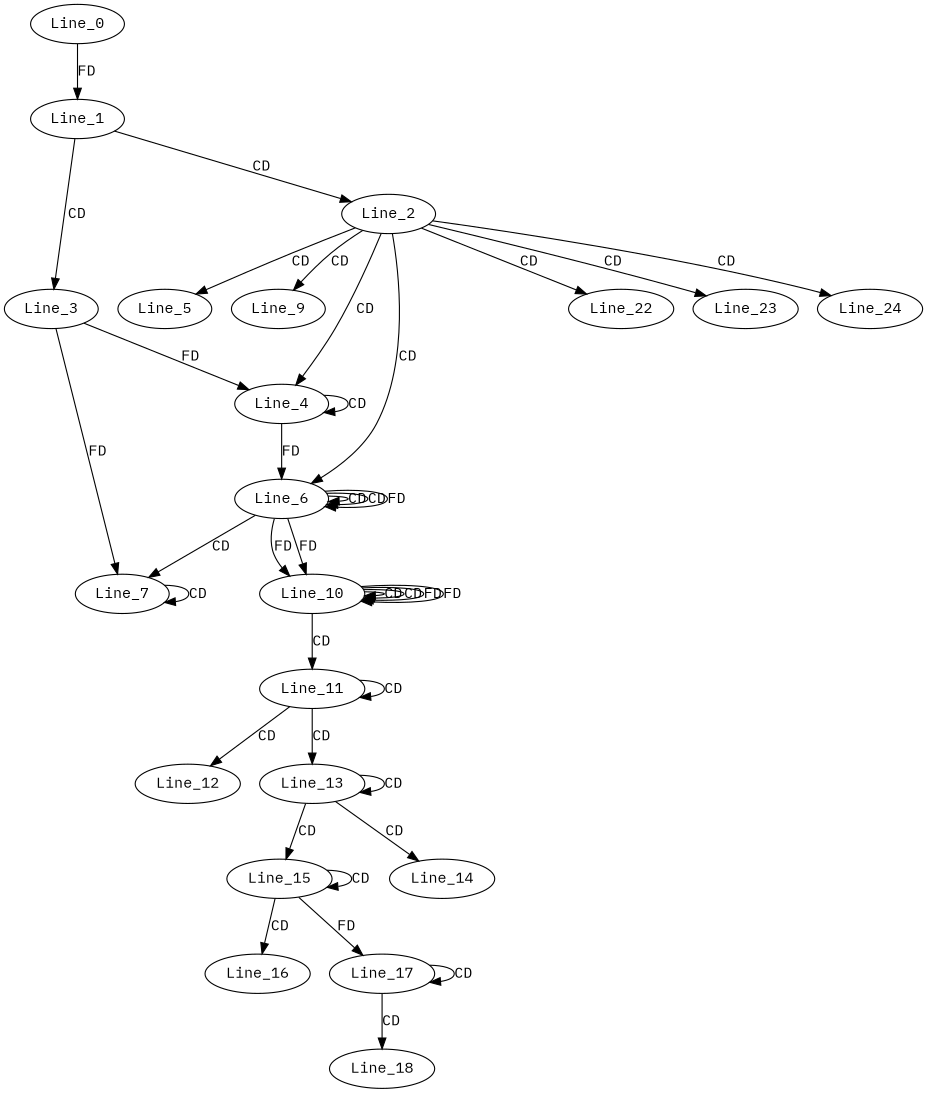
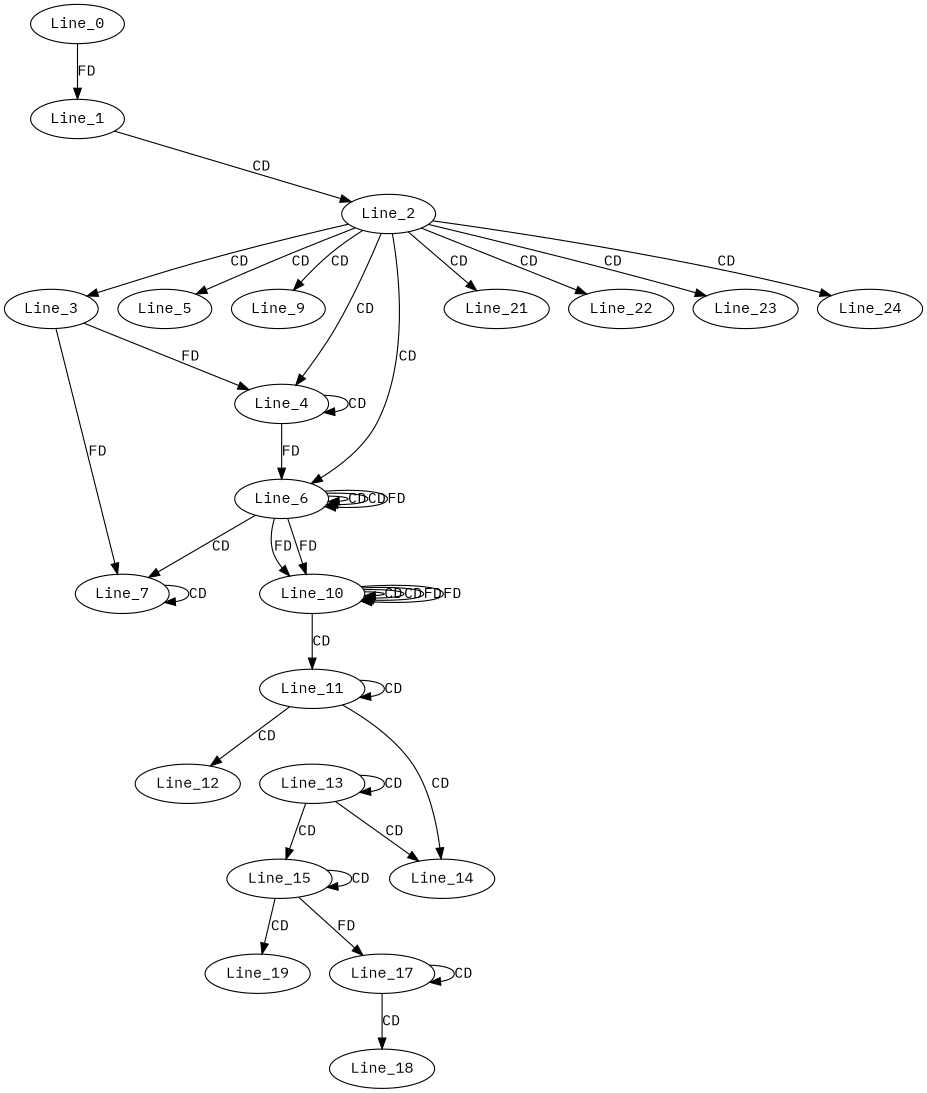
(65, 208) -> (222, 255)
none -> (497, 309)
(312, 731) -> (412, 763)
(258, 974) -> (258, 974)
